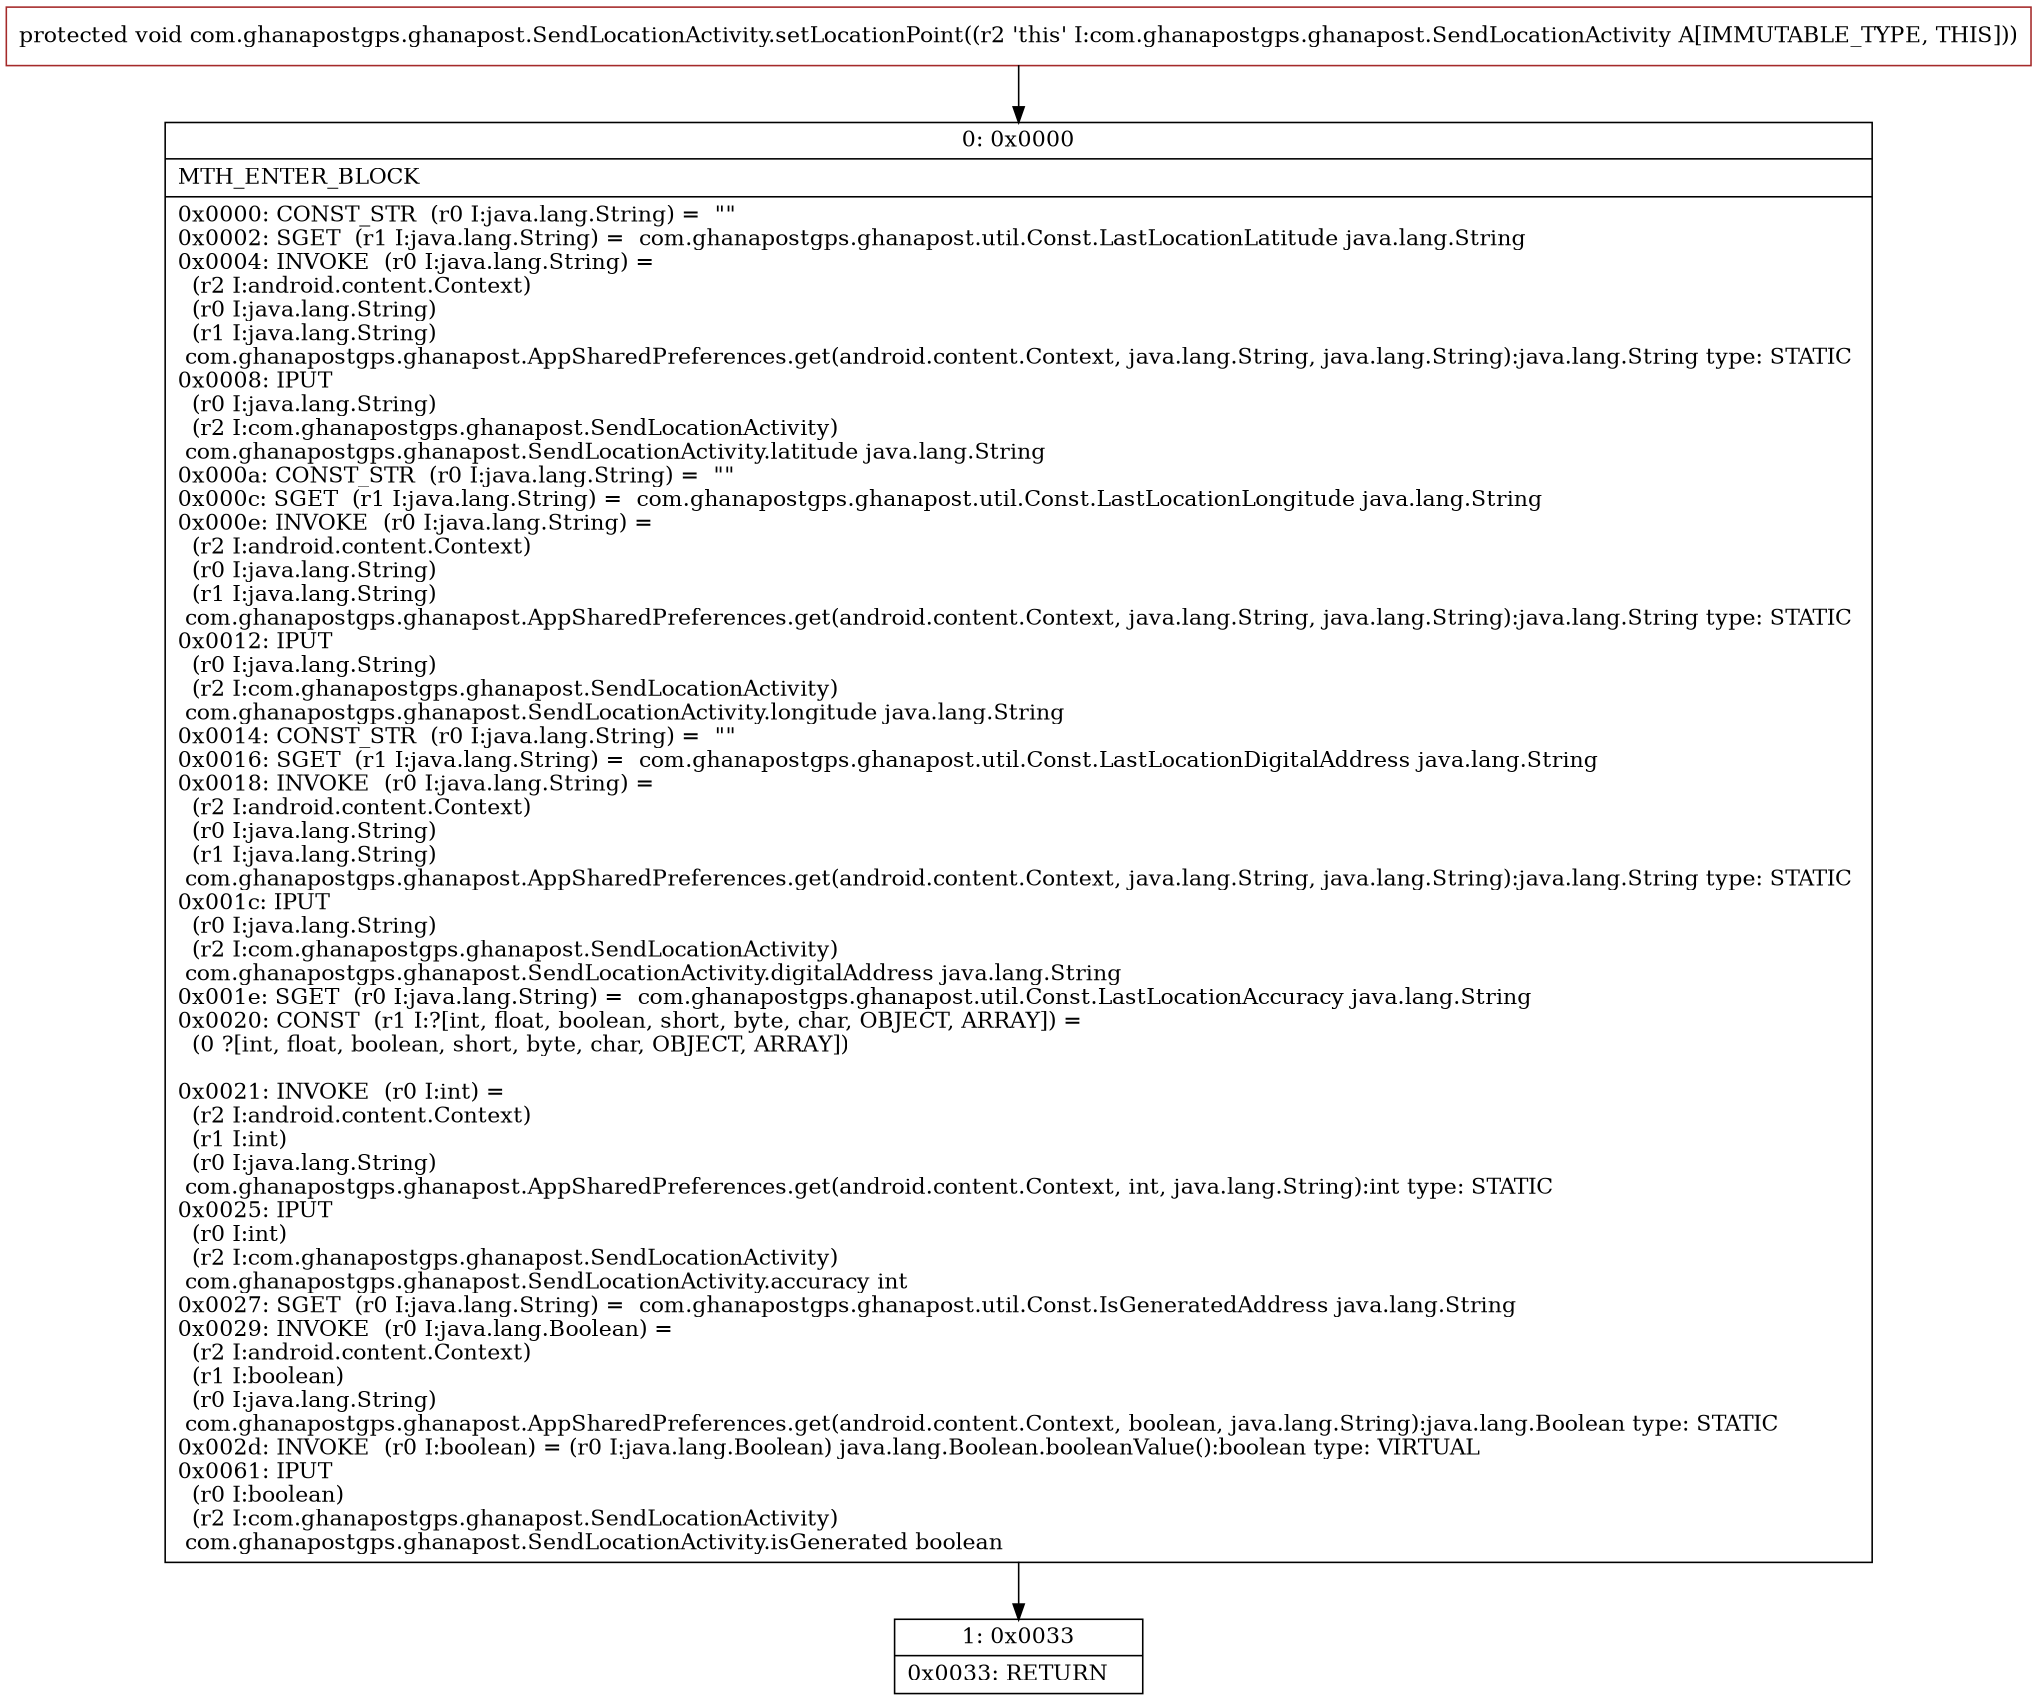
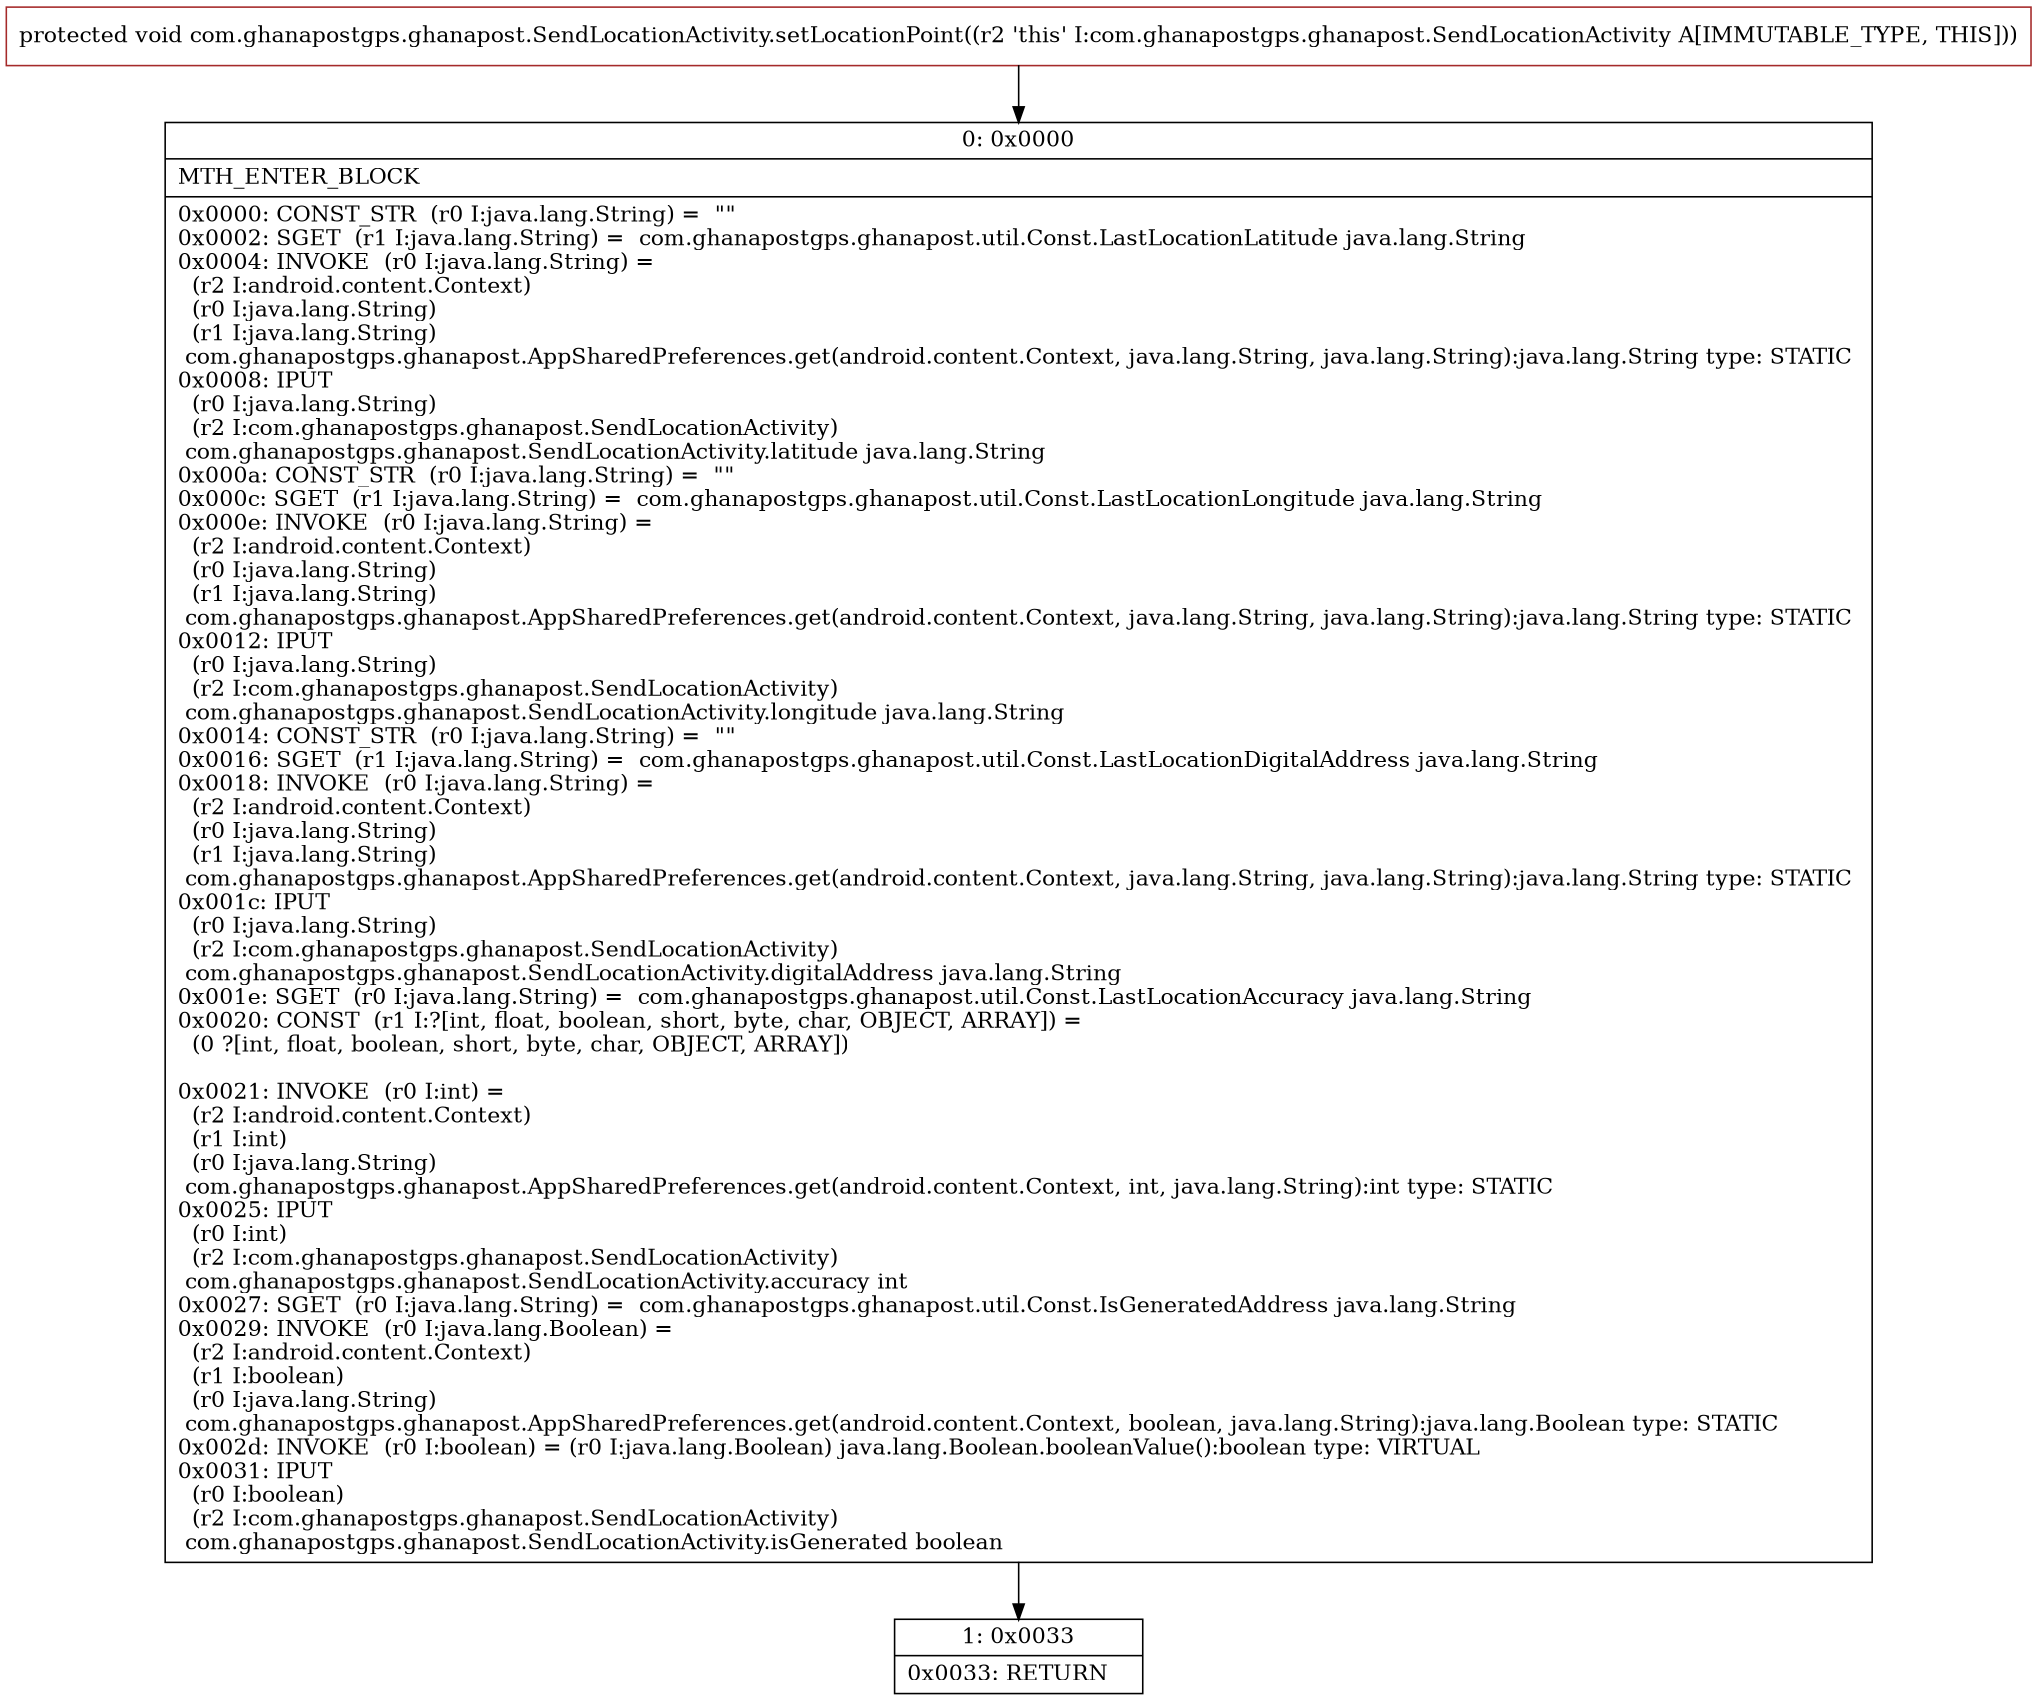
(262, 1471) -> (262, 1471)
